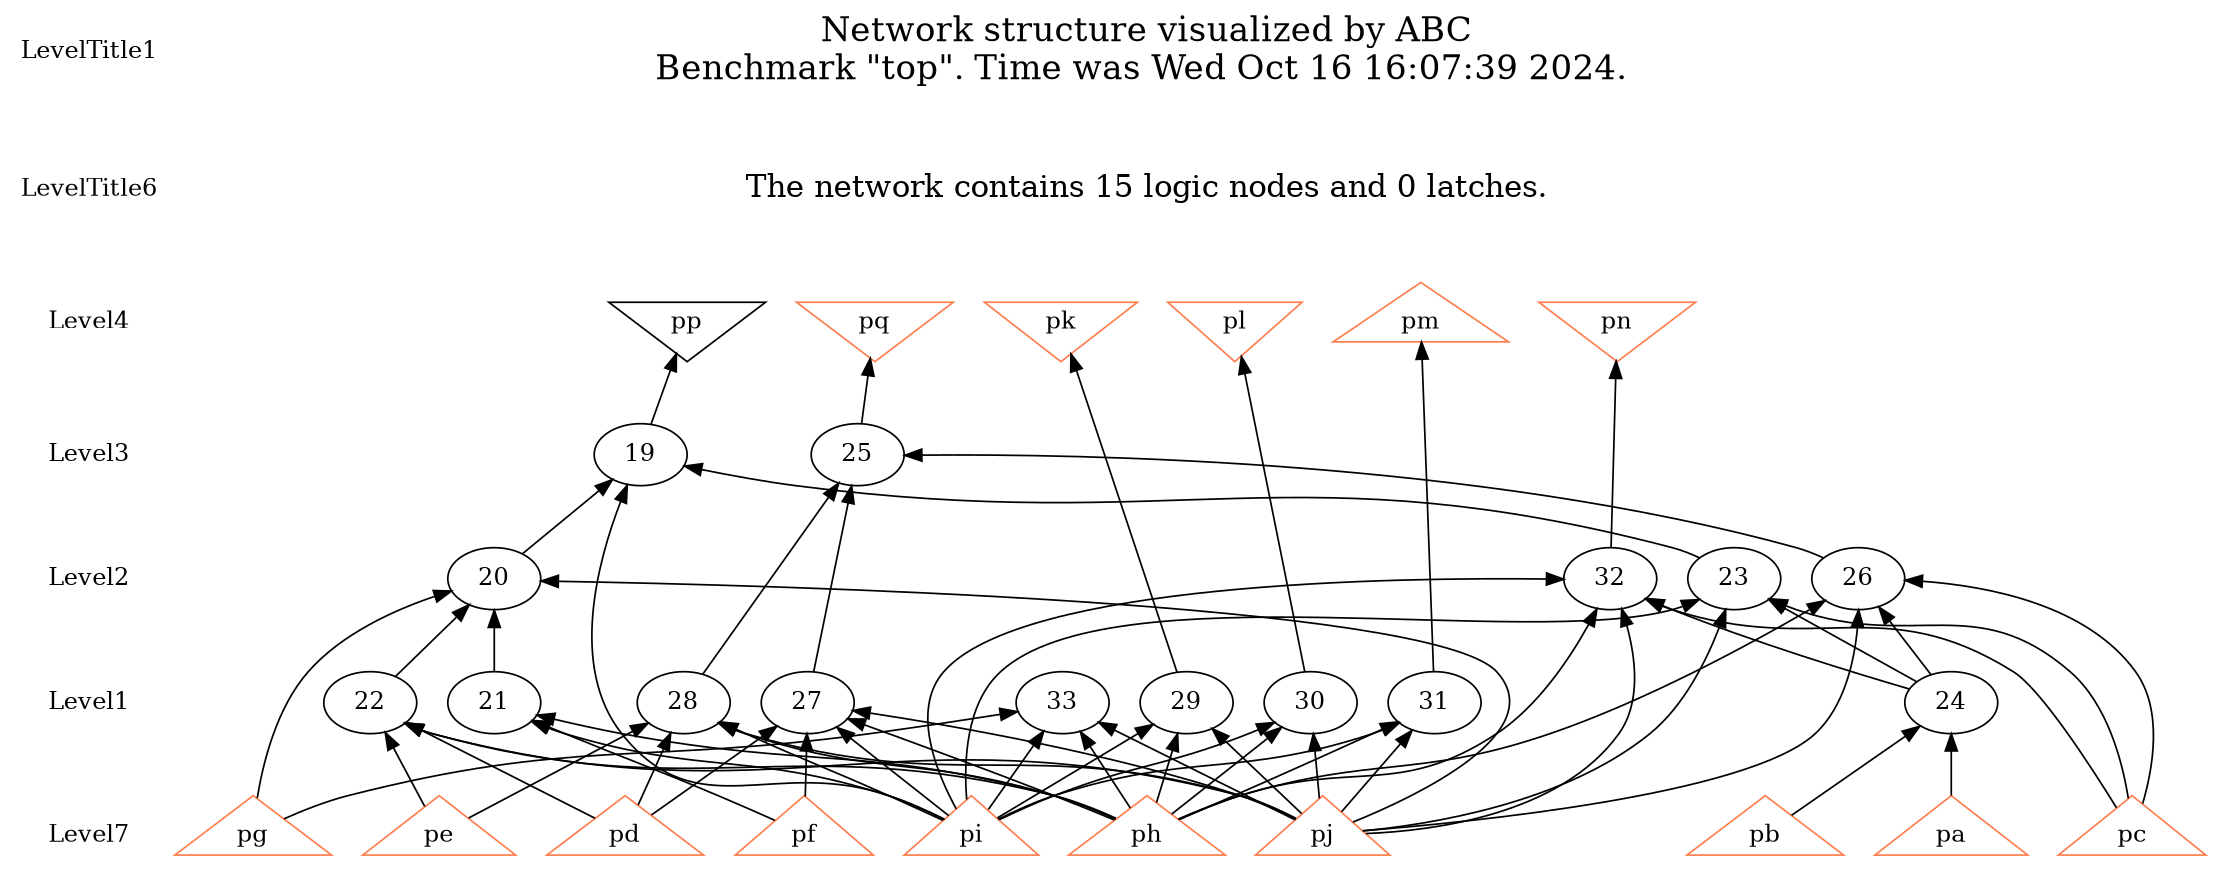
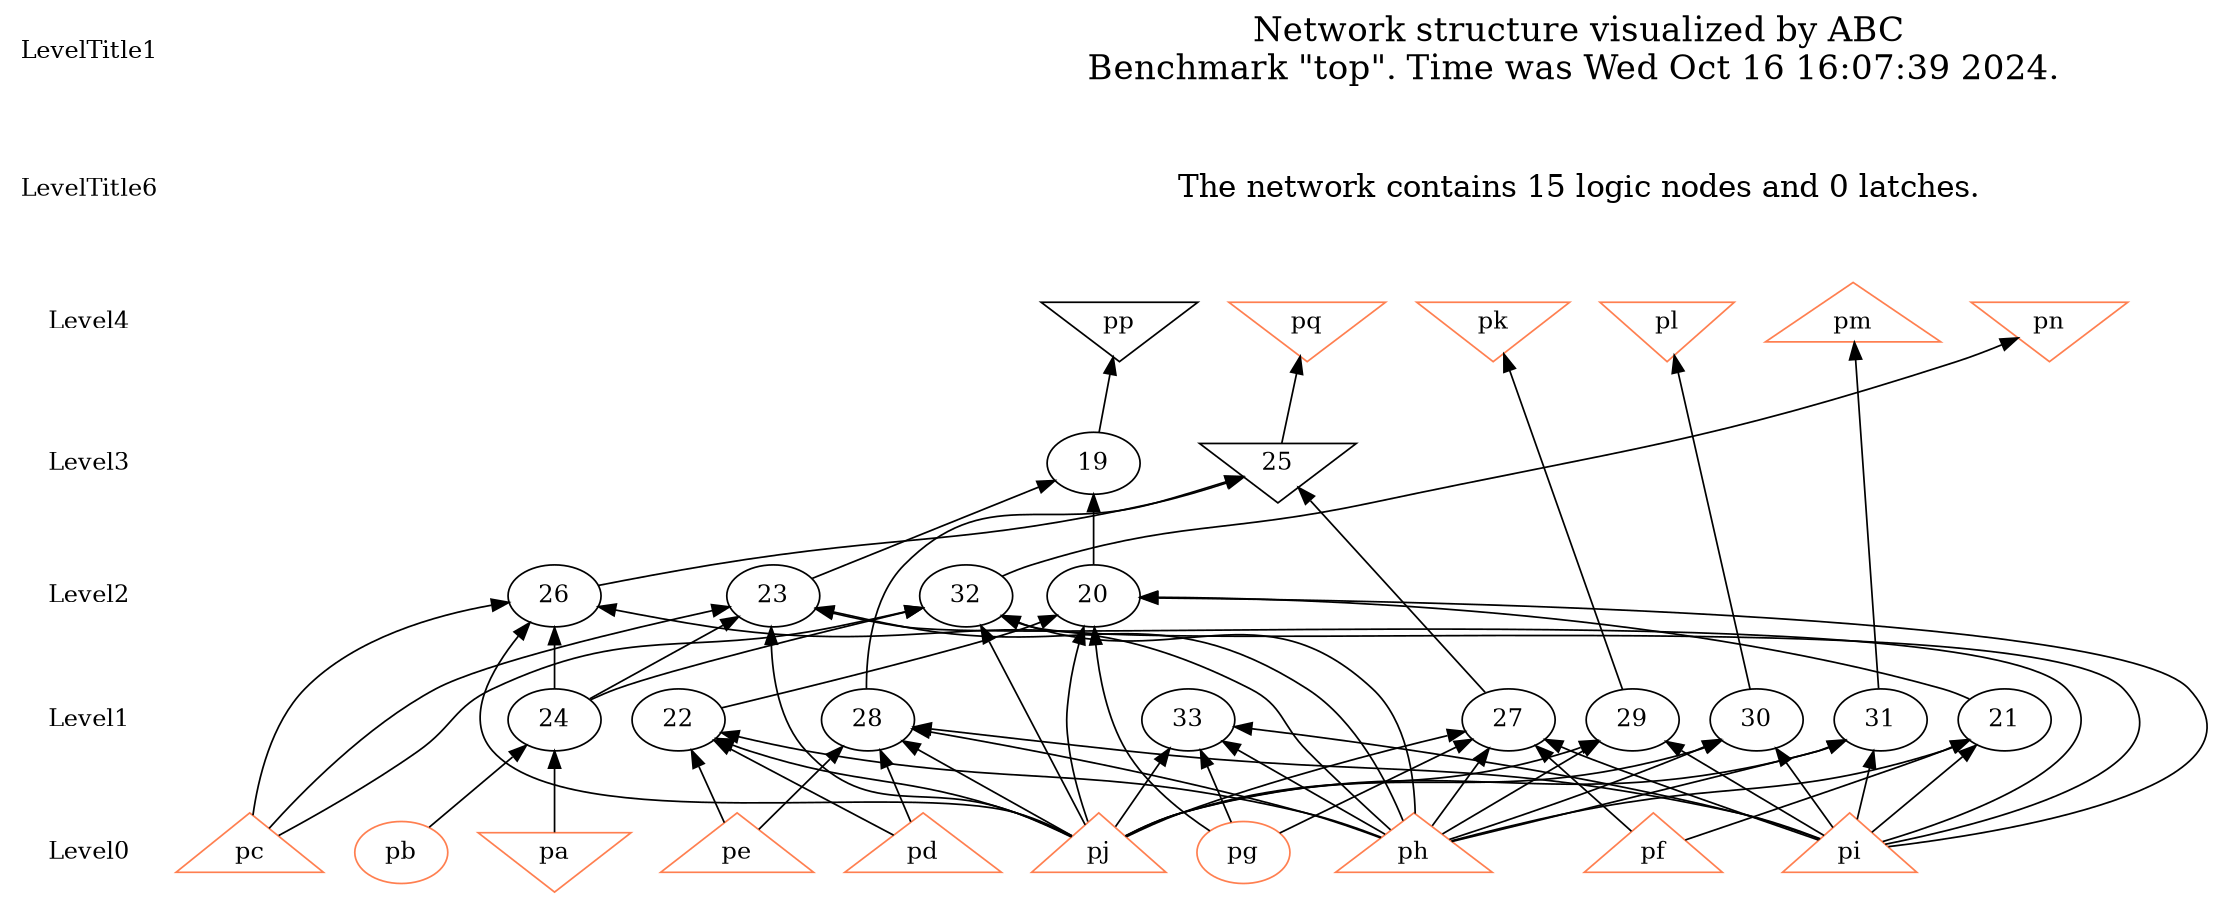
(858, 455) -> (1278, 463)
none -> (1221, 648)
(610, 715) -> (1840, 624)
(682, 793) -> (1368, 790)
(90, 835) -> (90, 852)
(253, 835) -> (1243, 852)
(1765, 835) -> (401, 852)
(1951, 835) -> (555, 852)
